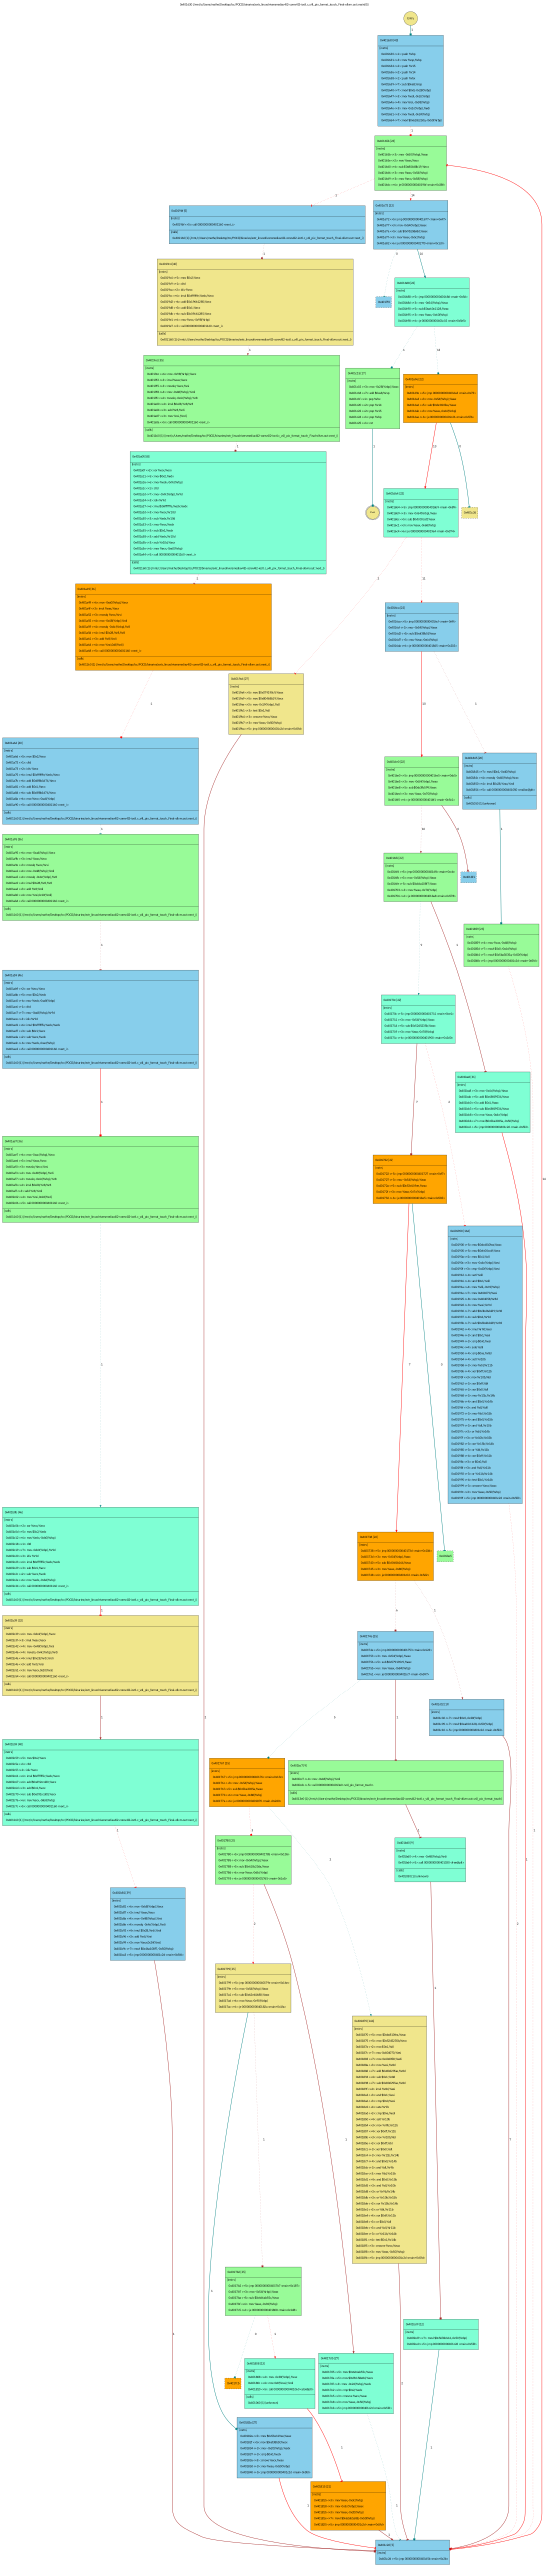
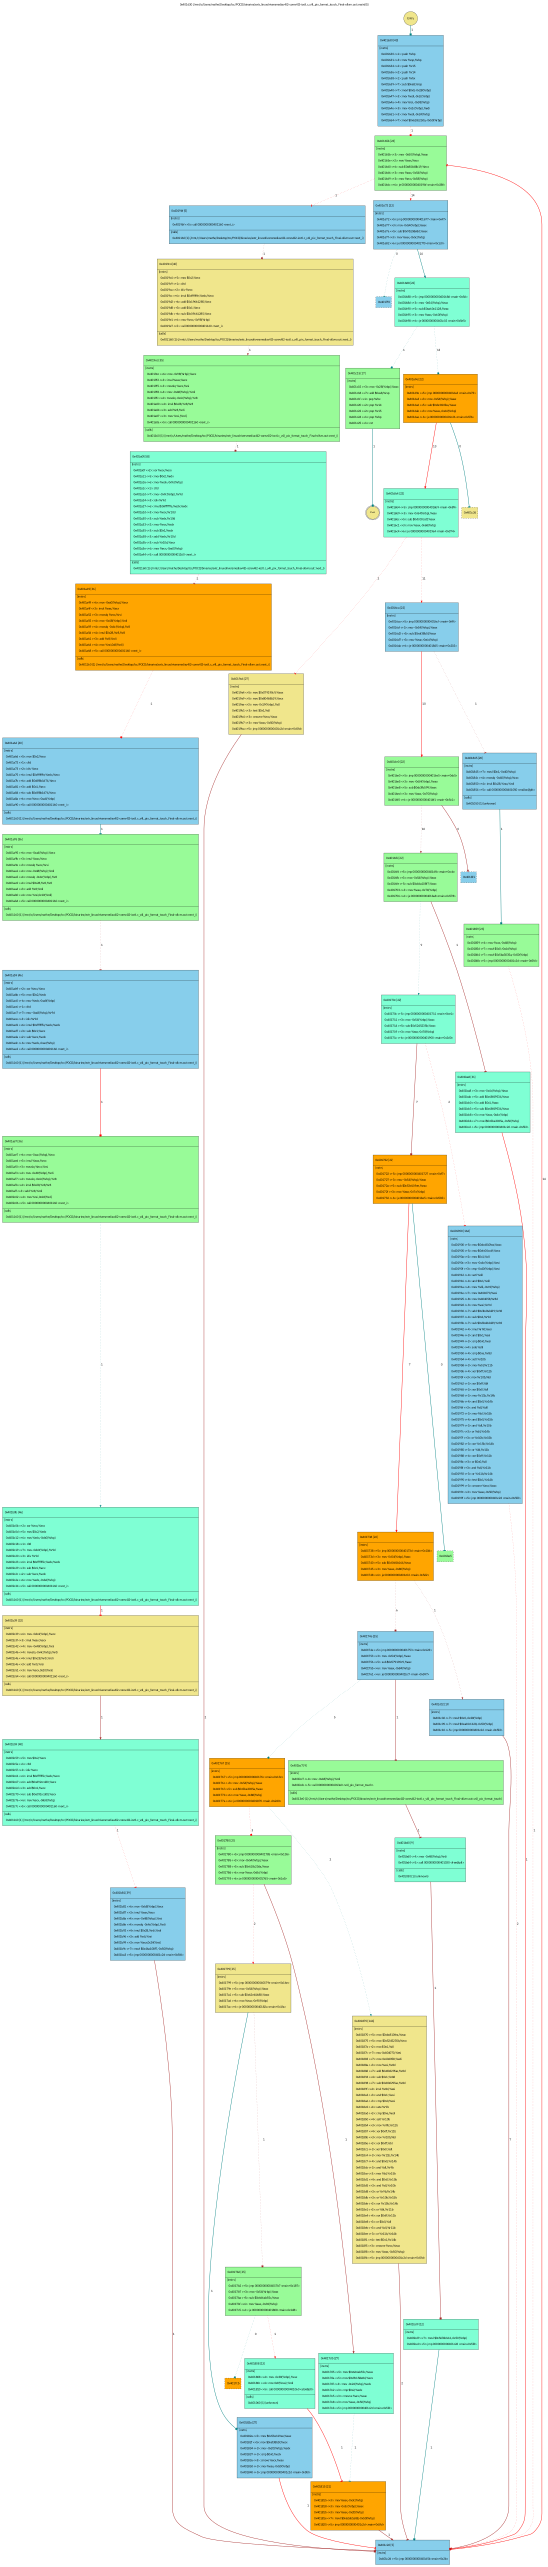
(101, 829) -> (101, 829)
(386, 2476) -> (352, 2447)
